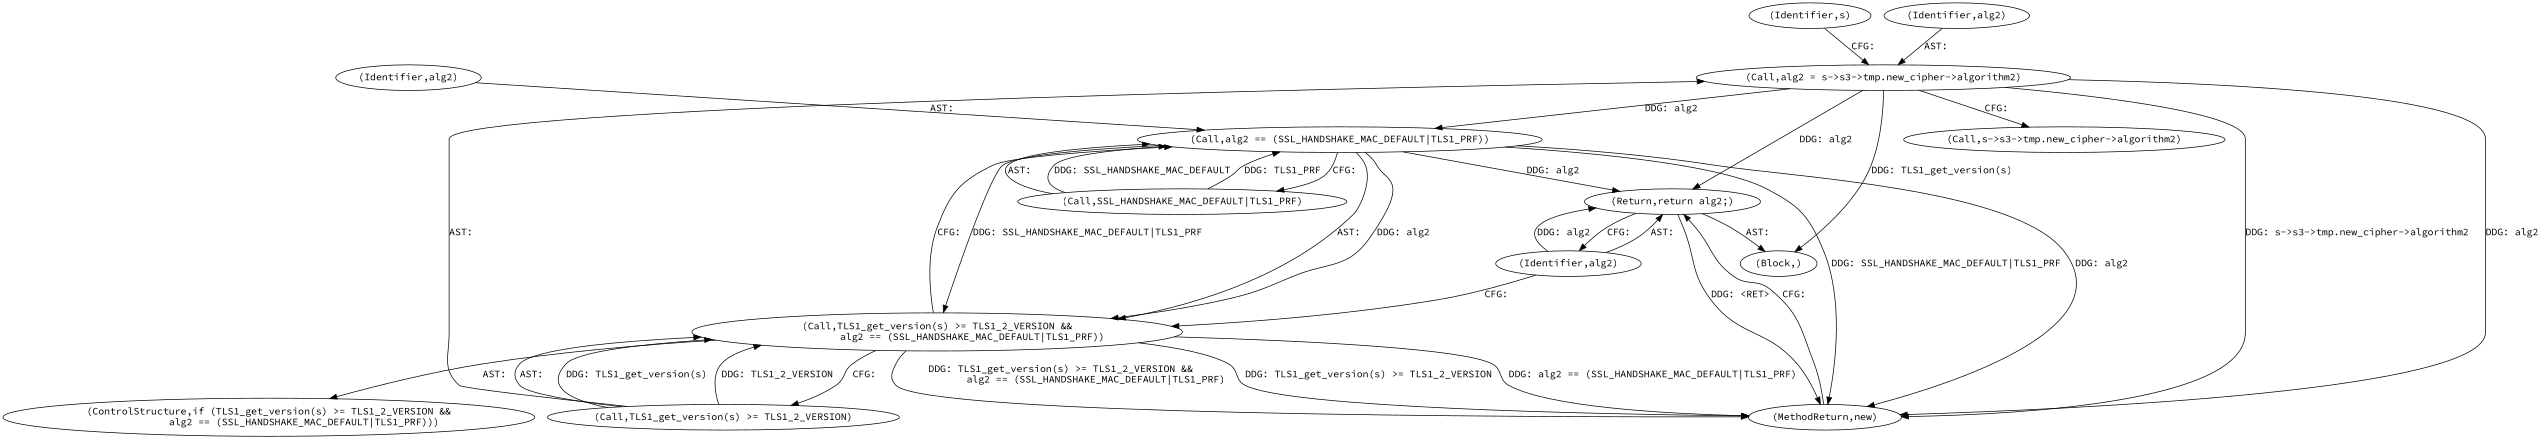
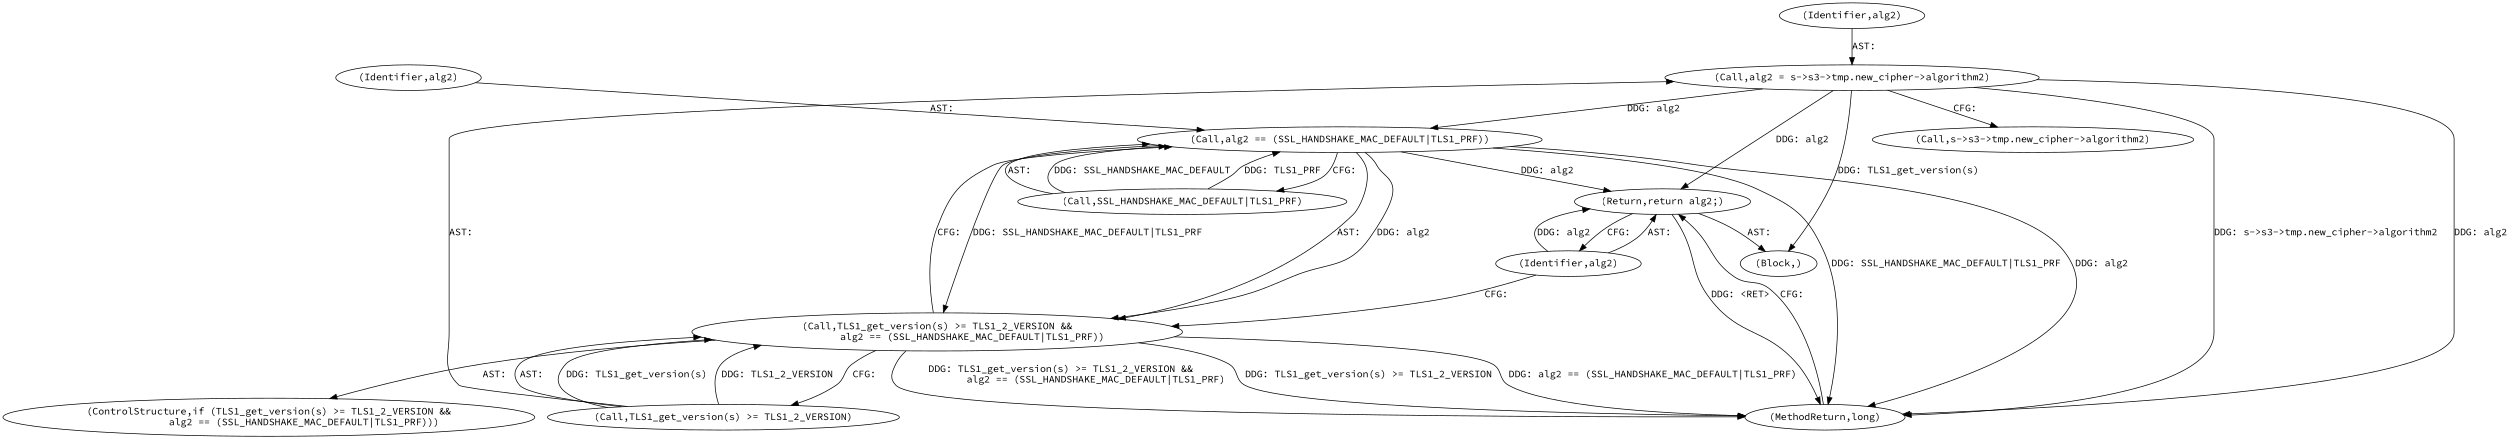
(1810, 16) -> none
(1825, 417) -> (1825, 417)
